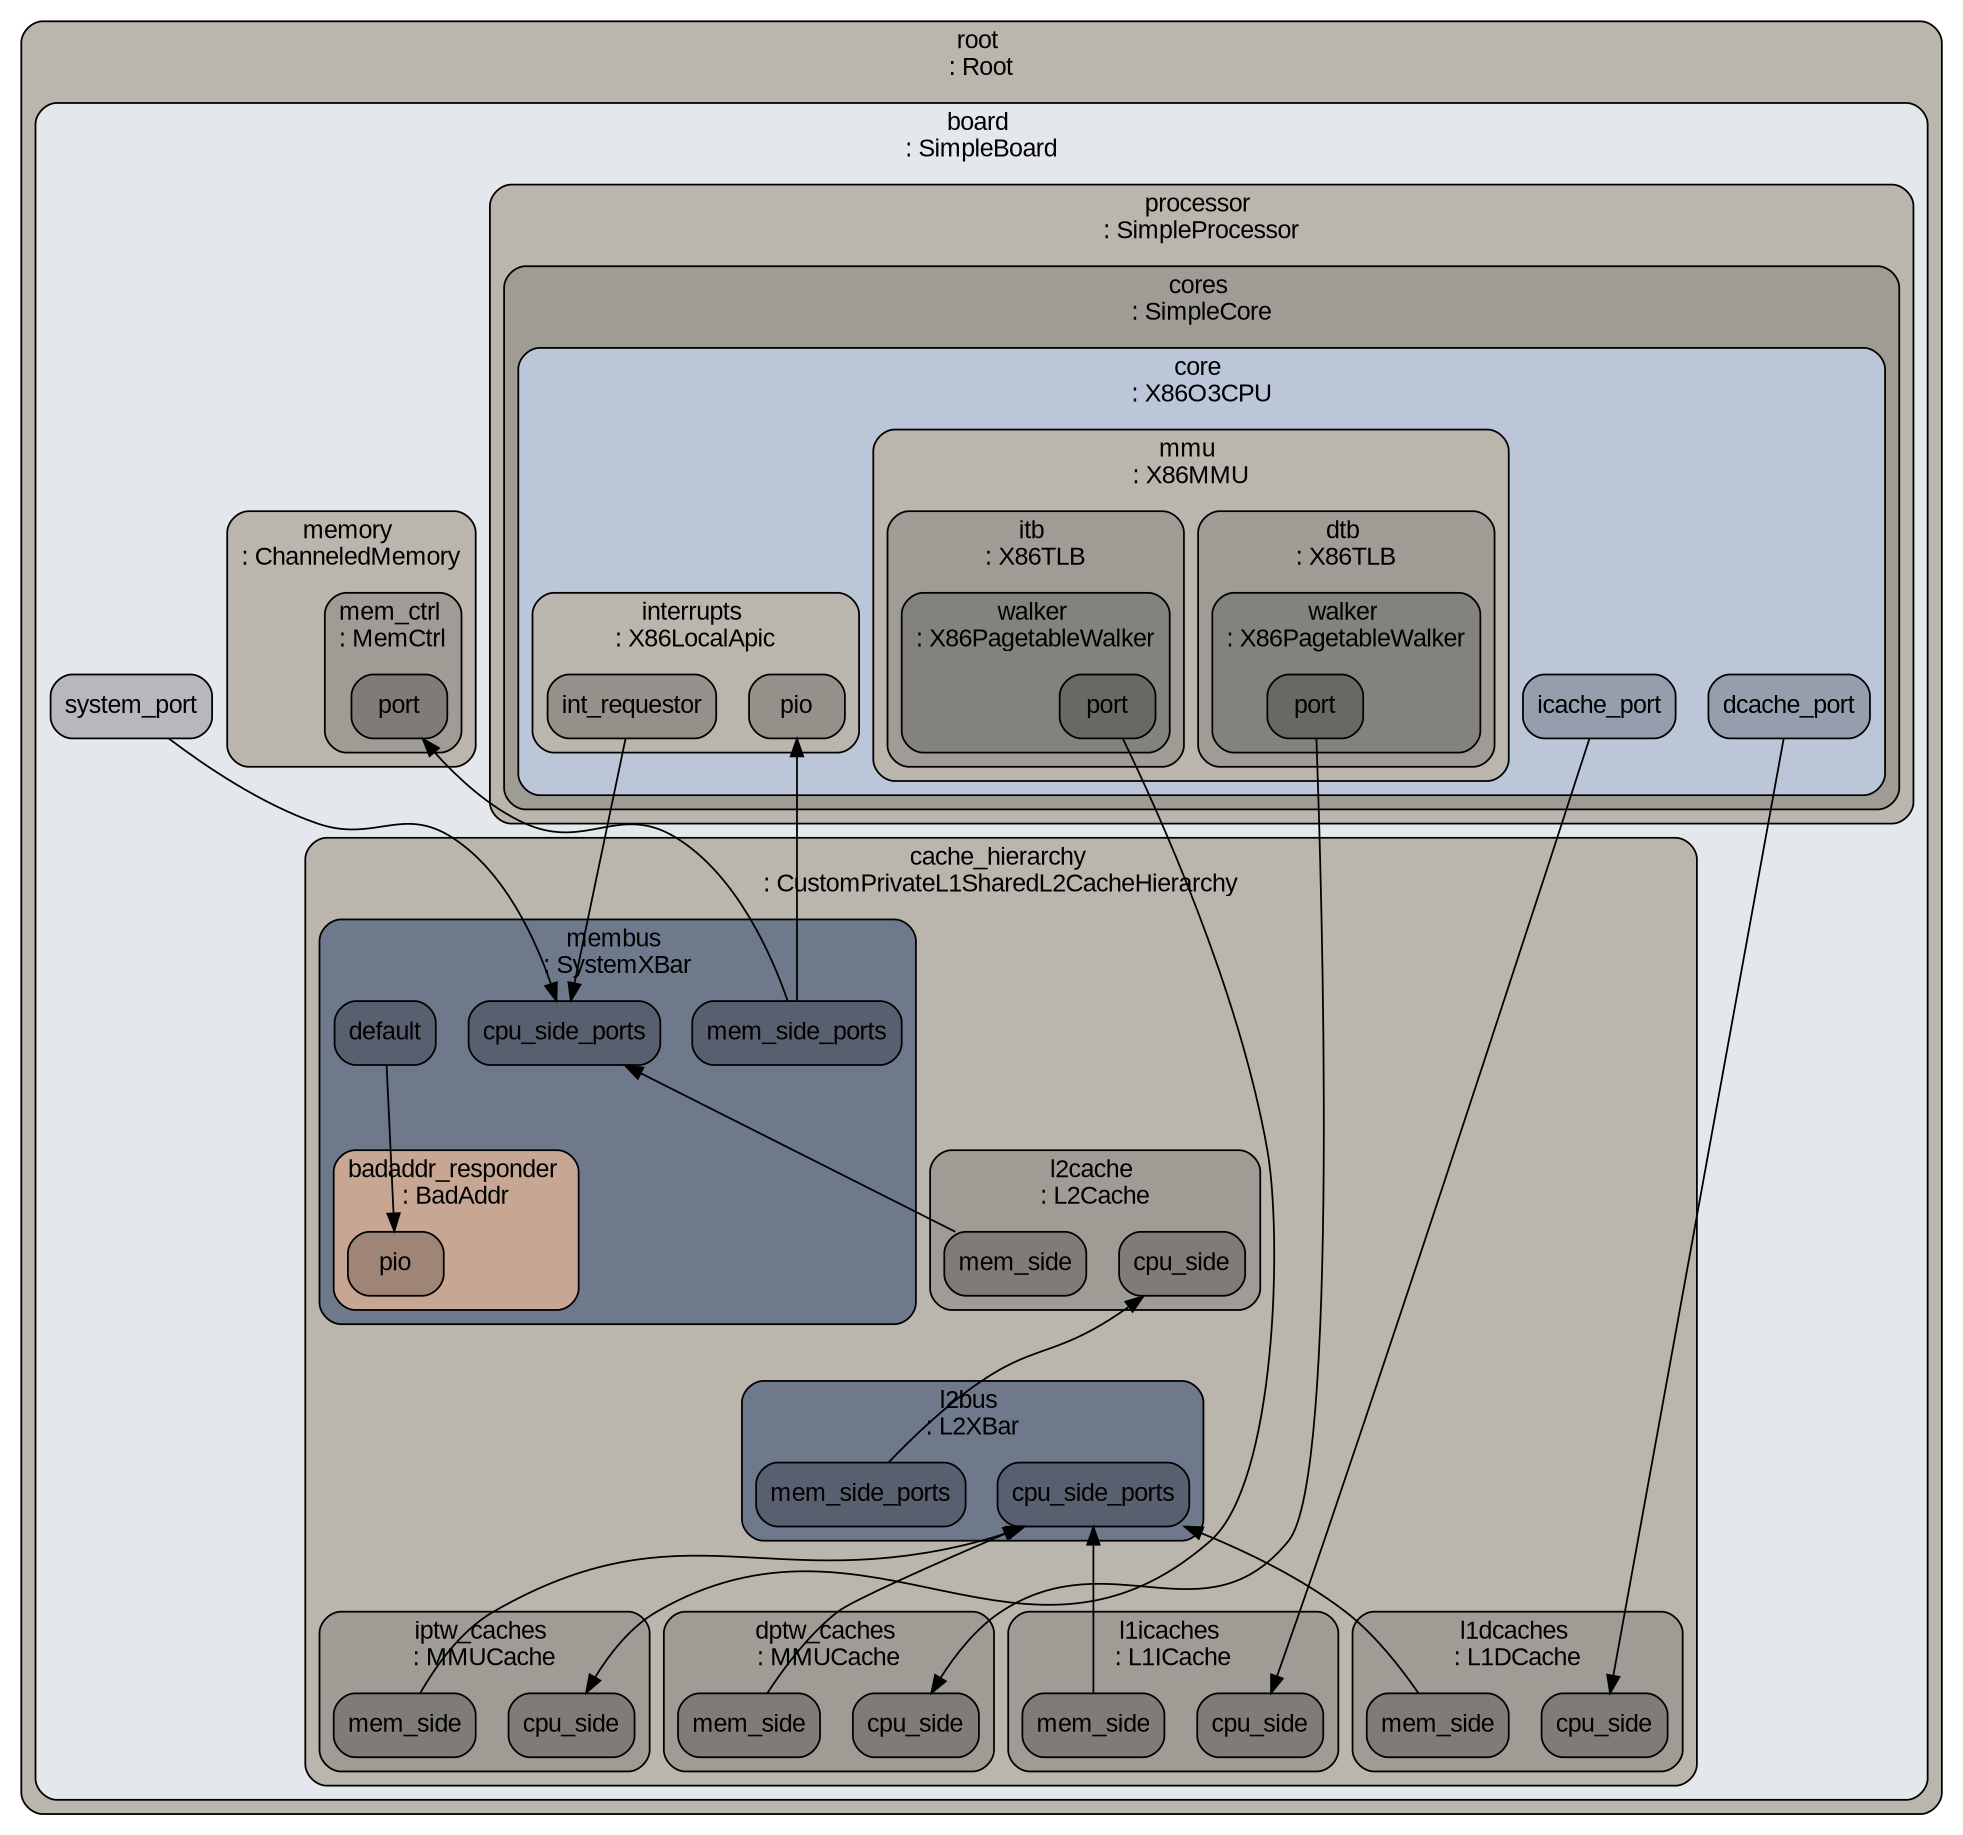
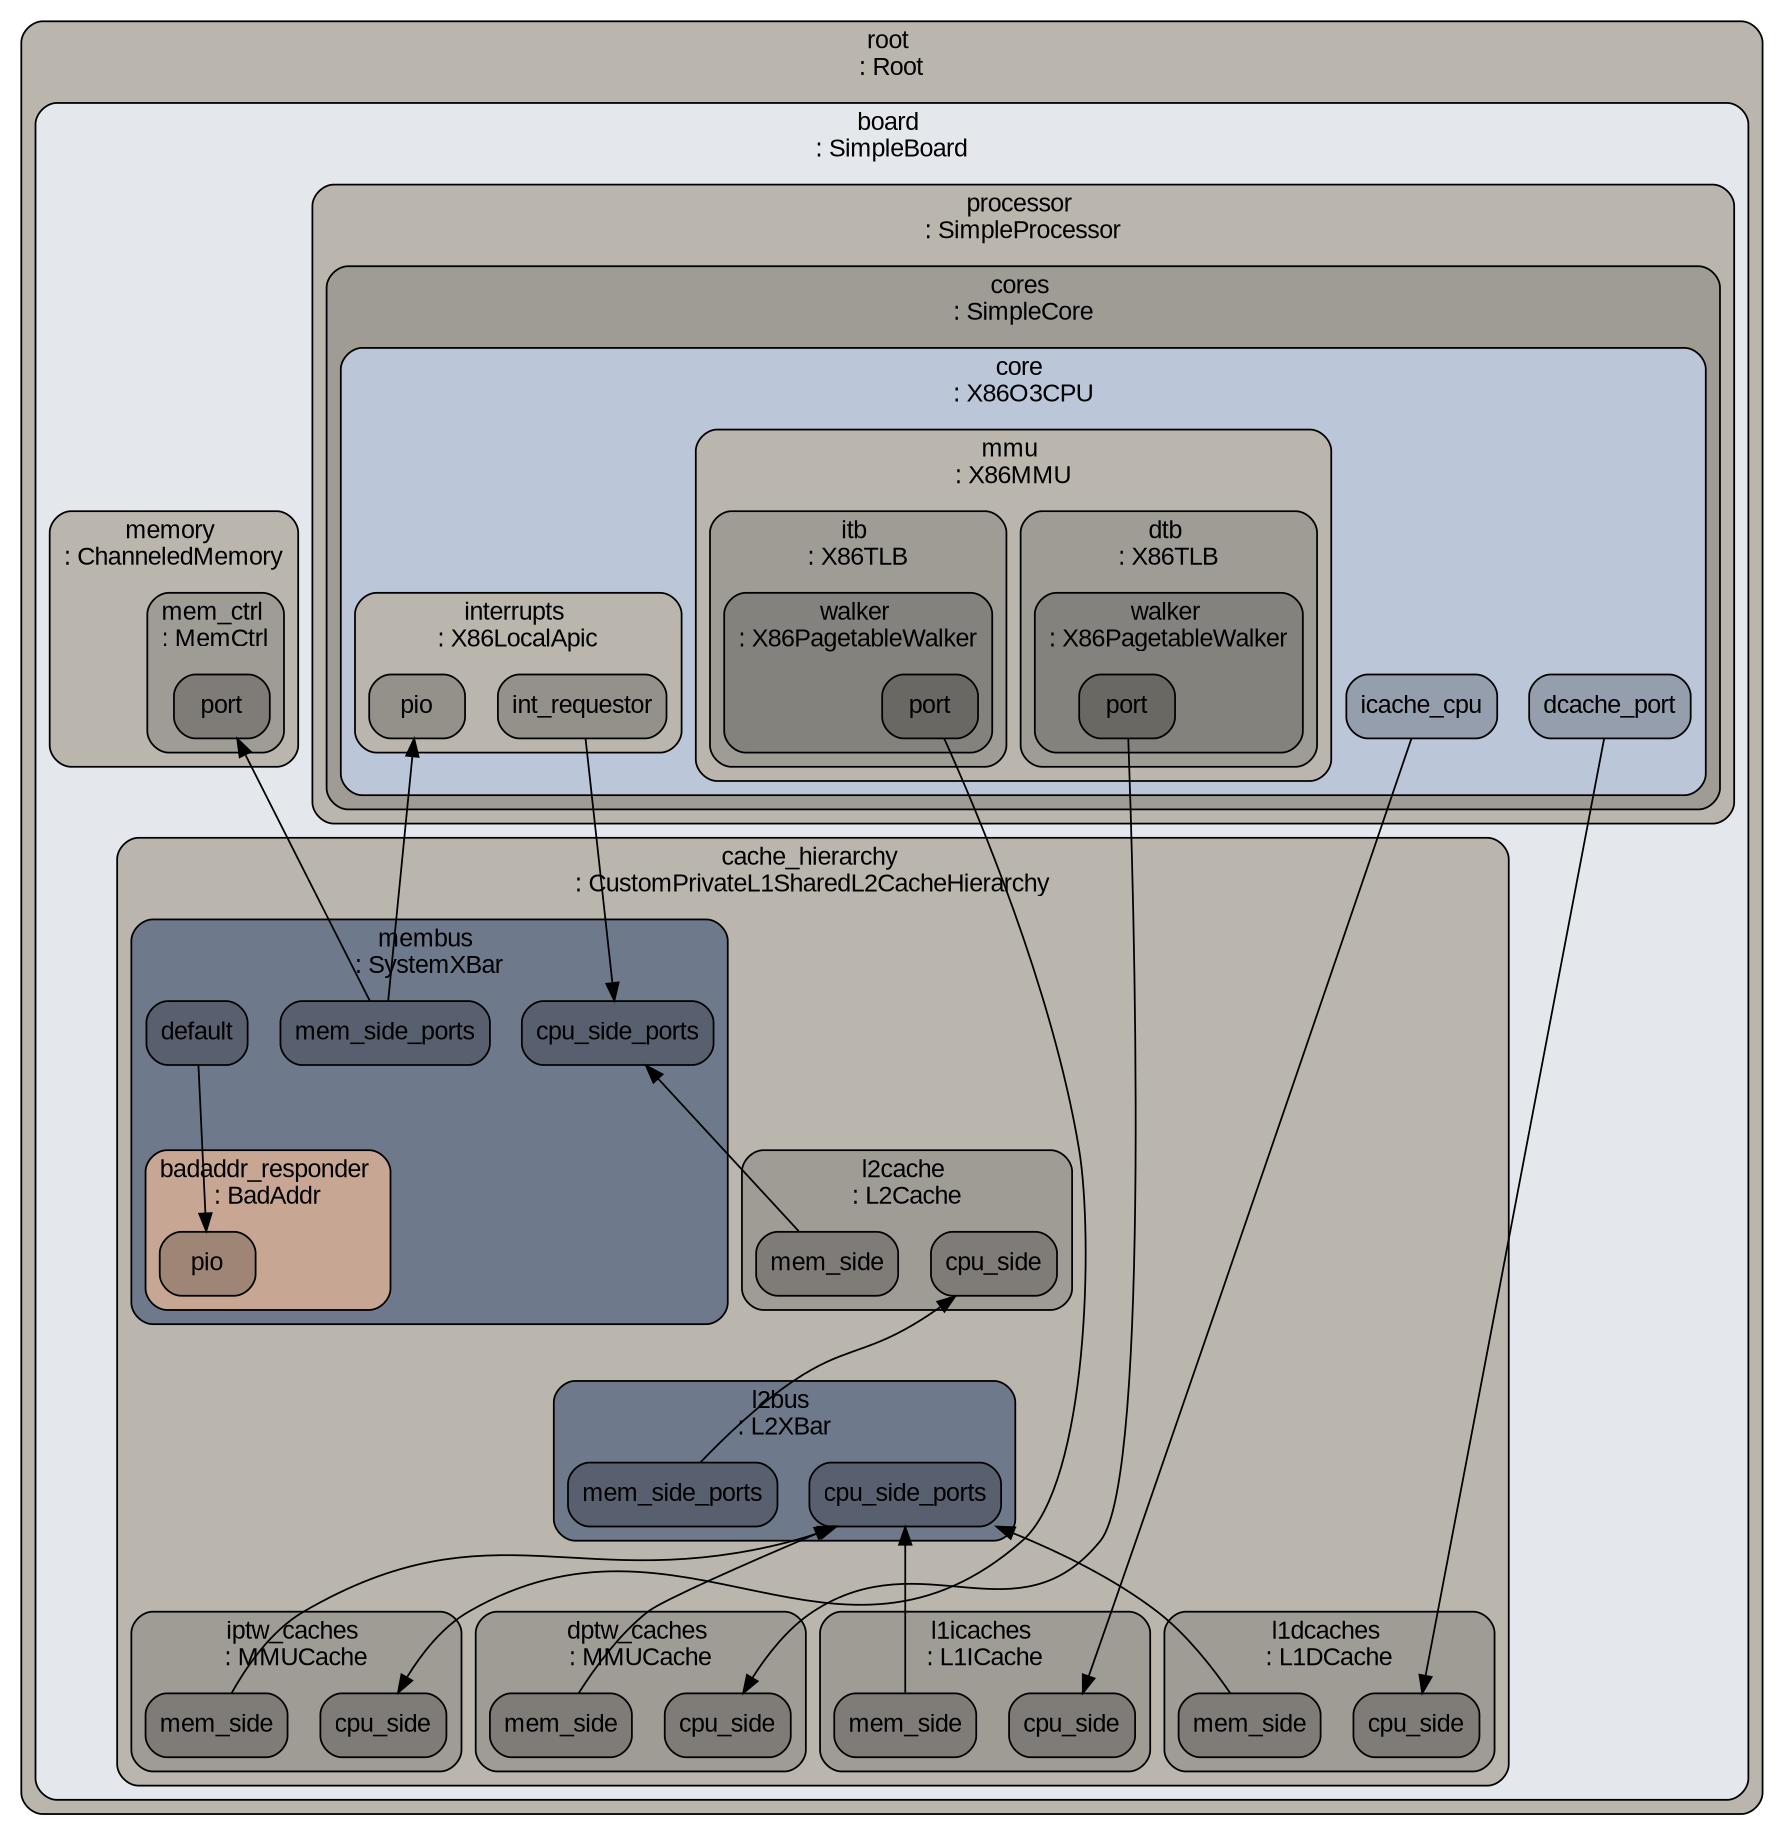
(131, 706) -> none
(1599, 706) -> (1422, 706)
